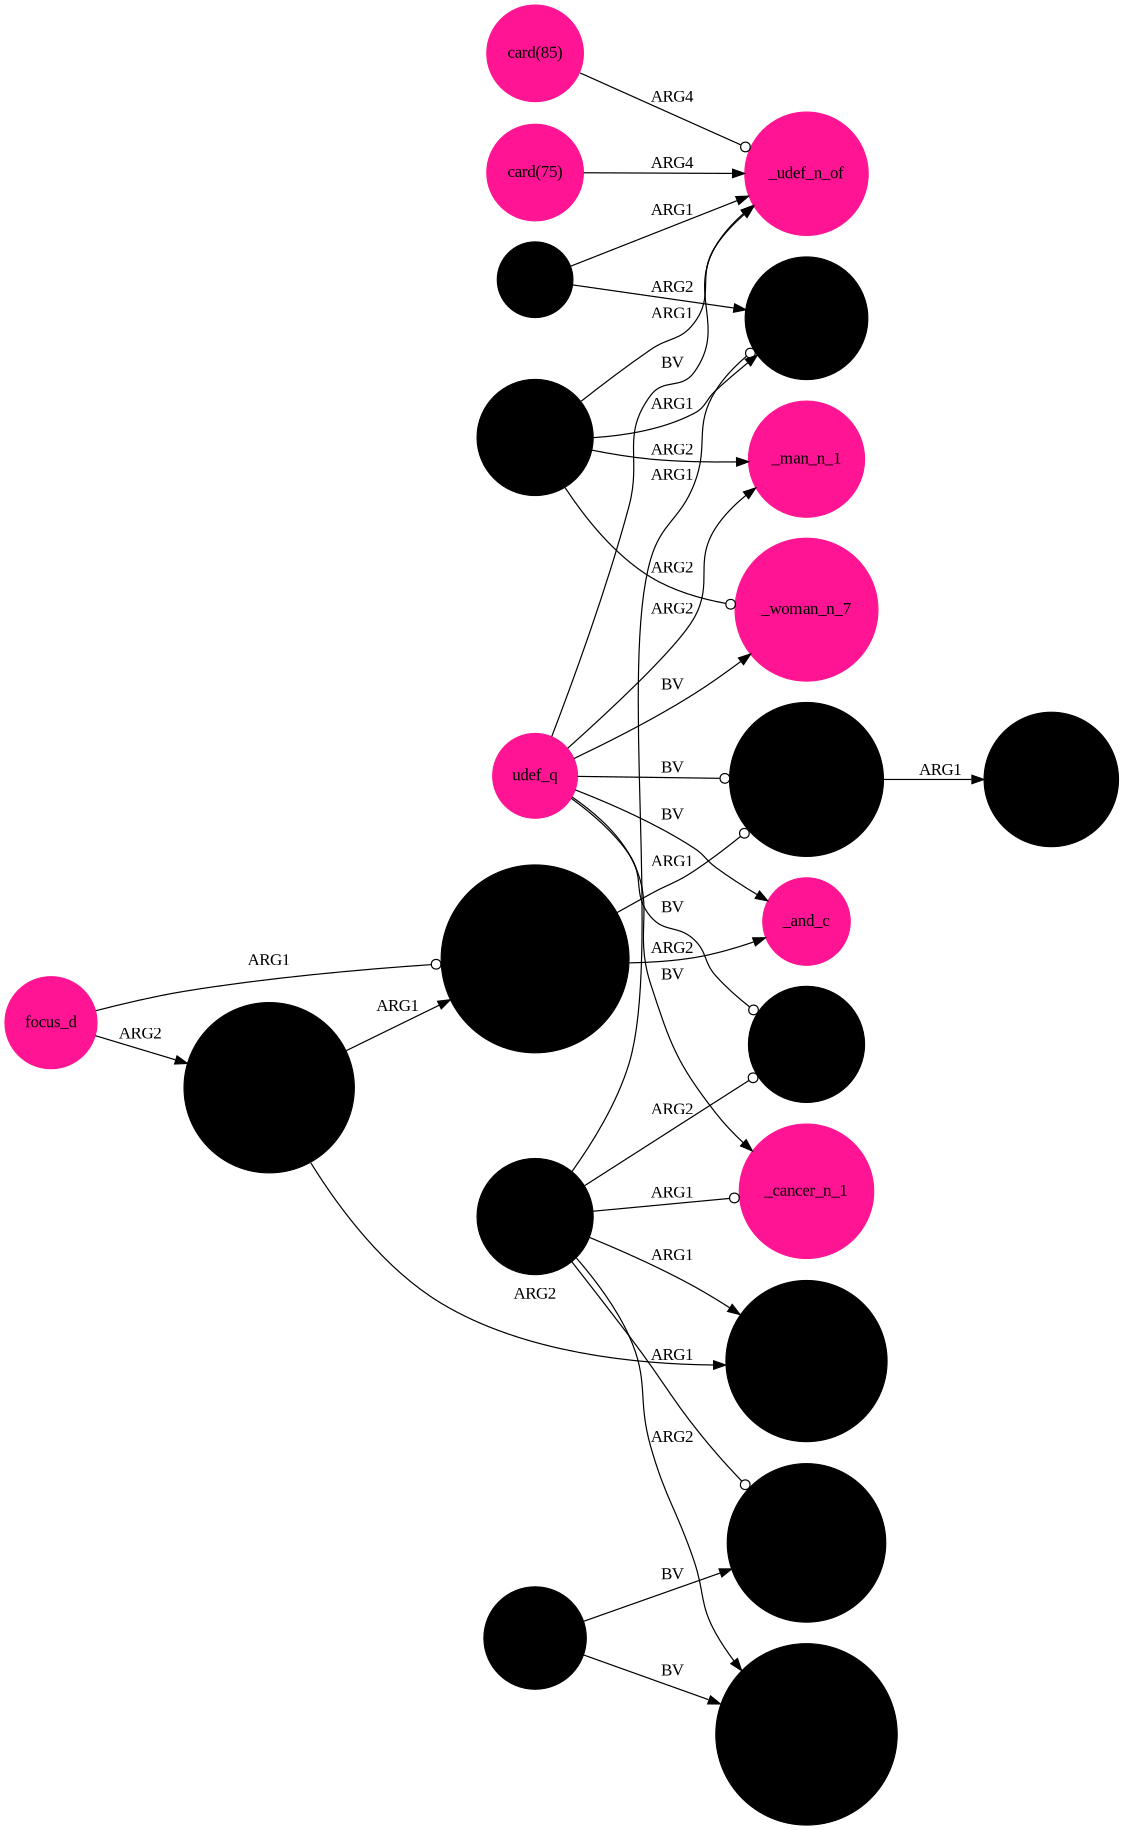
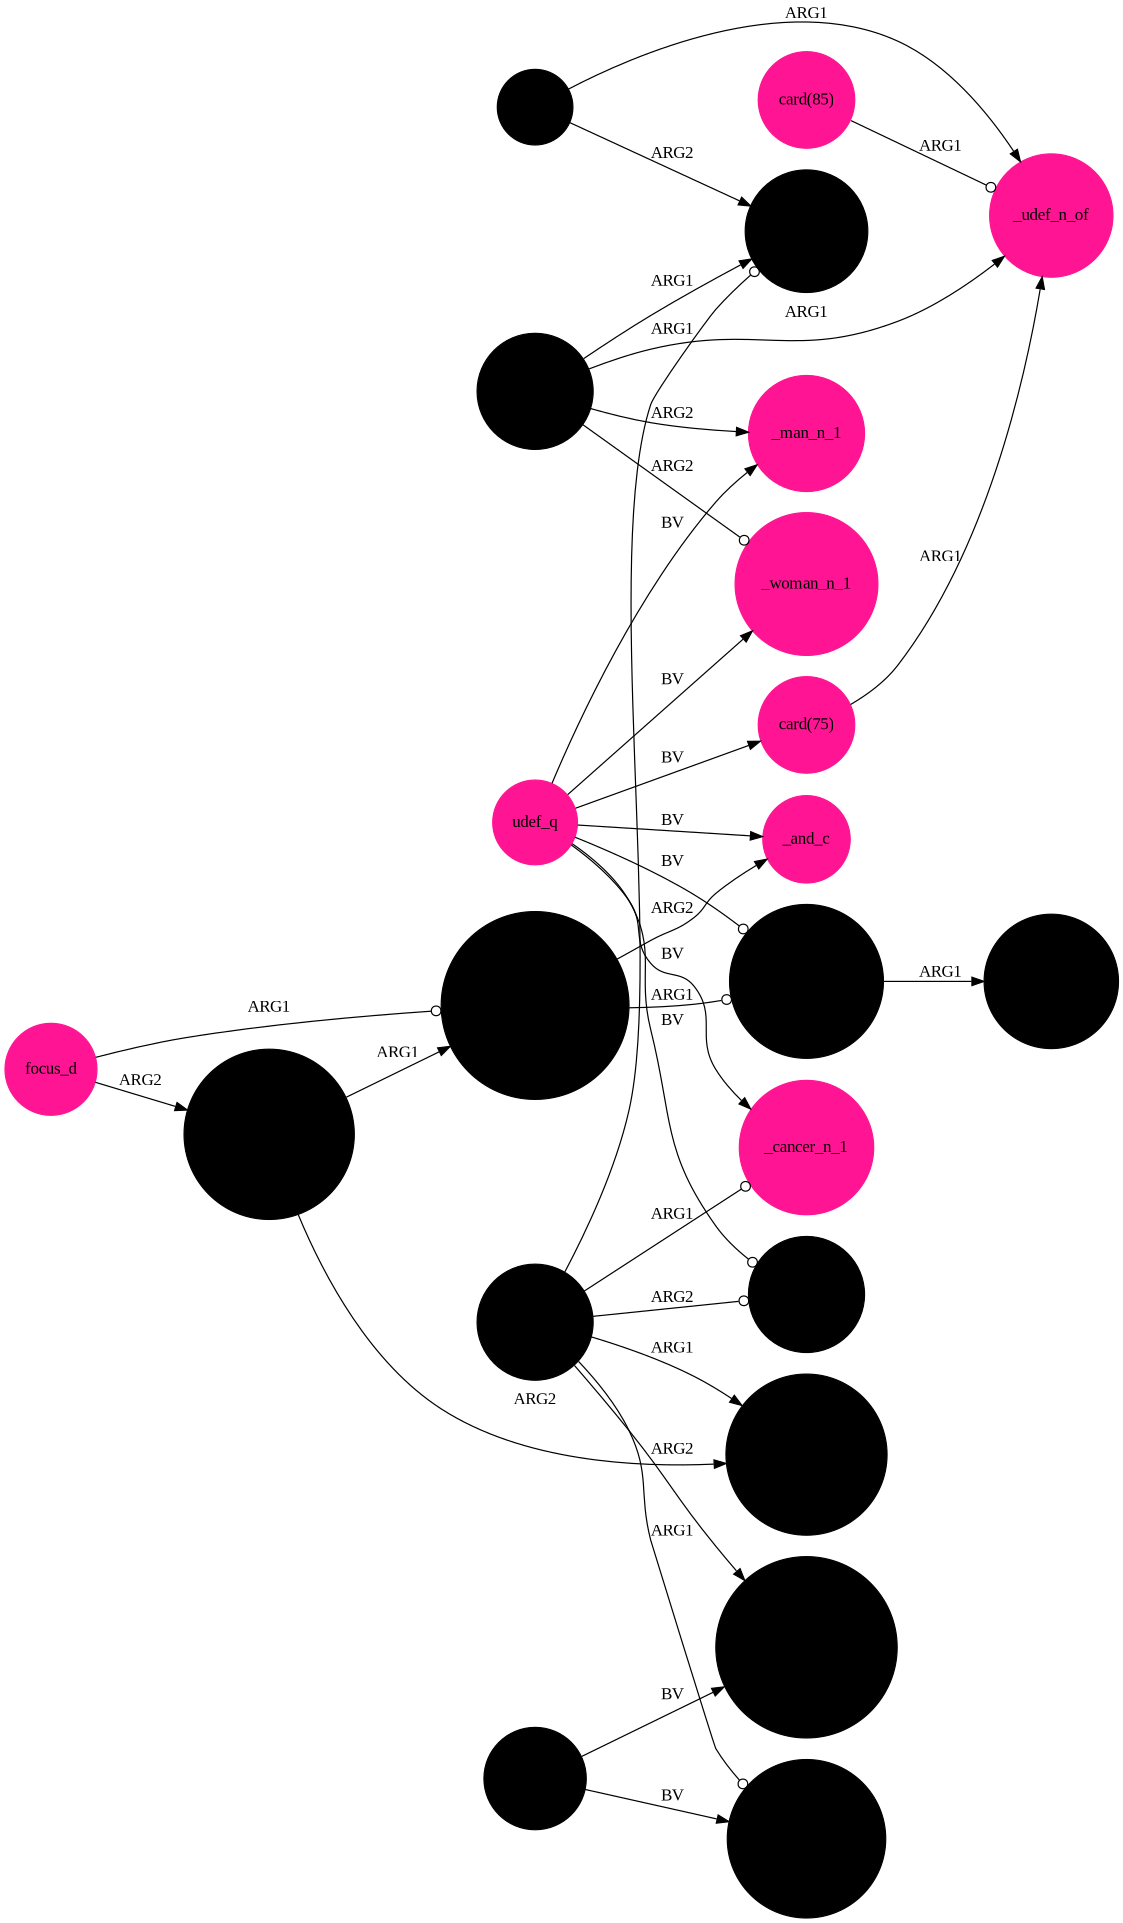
(672, 97) -> (941, 146)
(672, 164) -> (941, 557)
(634, 473) -> (662, 777)
(672, 609) -> (672, 523)
(807, 610) -> (807, 584)
